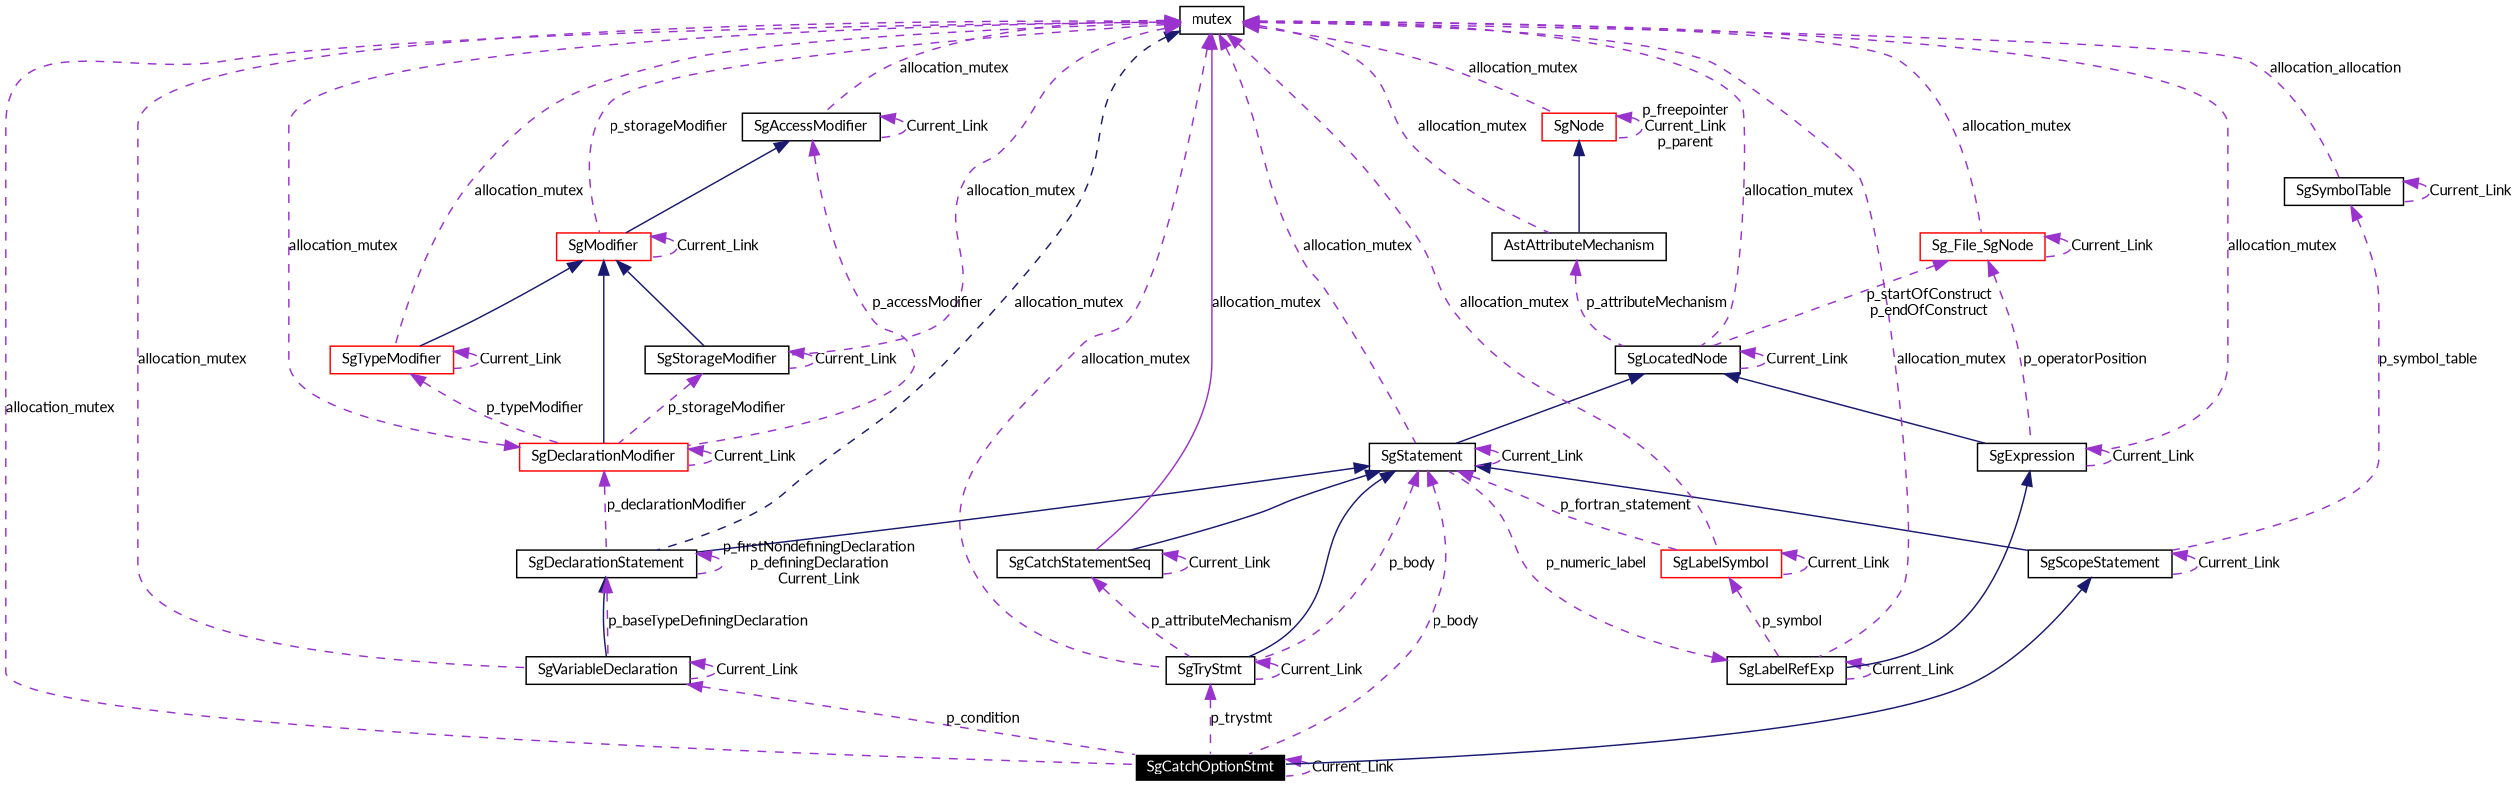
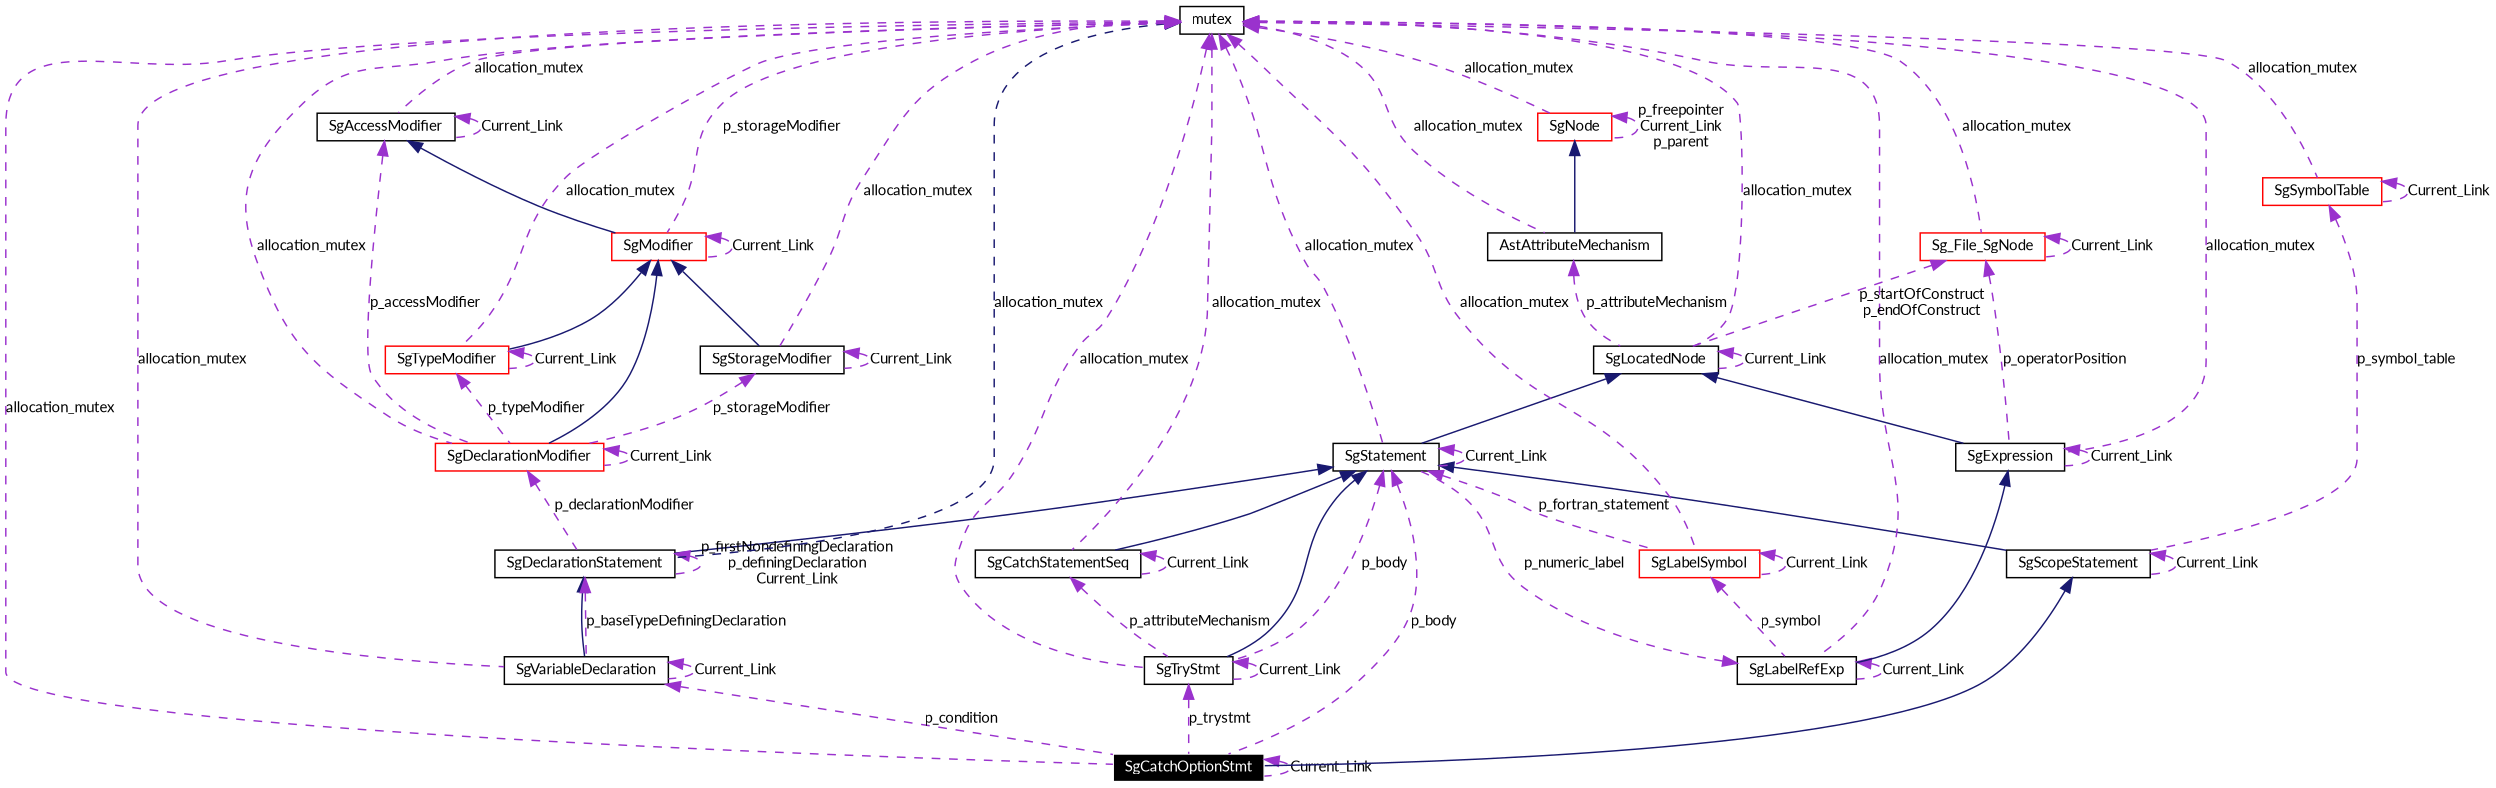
(488, 59) -> (436, 62)
(2336, 69) -> (2303, 69)
(2344, 192) -> (2322, 192)
(1212, 319) -> (1206, 321)
